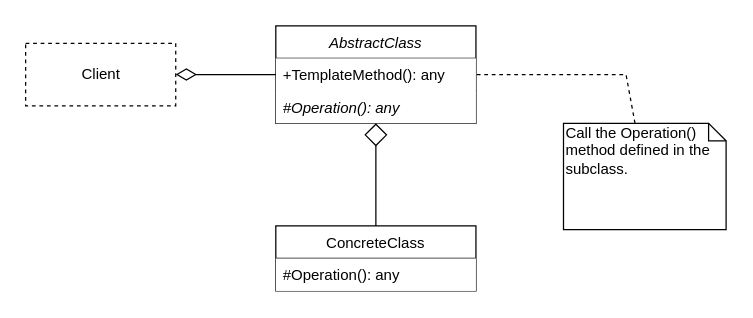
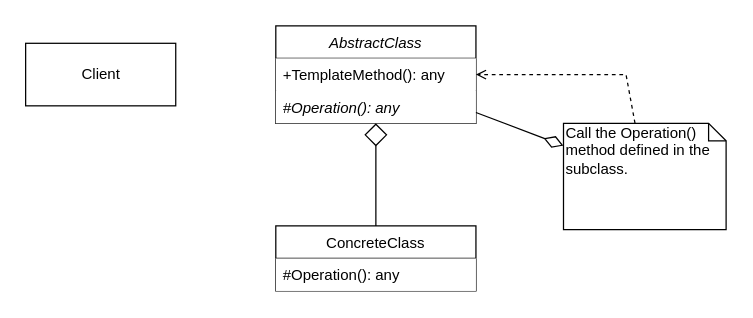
(101, 74) -> (101, 74)
(235, 74) -> (511, 126)
(481, 74) -> (481, 74)
